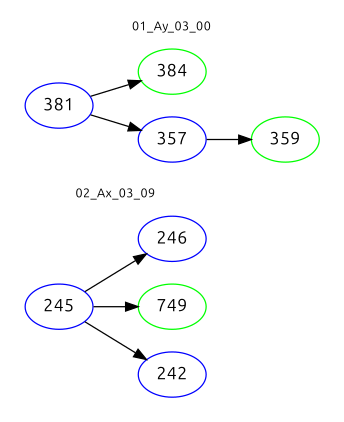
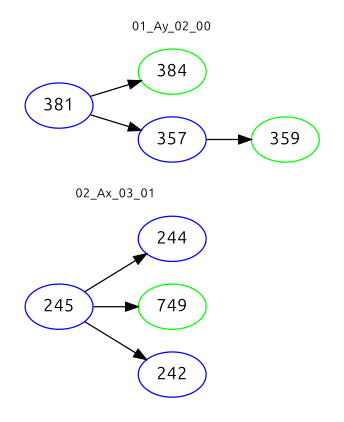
(172, 27) -> (172, 27)
(116, 194) -> (116, 194)
(172, 239) -> (172, 239)
